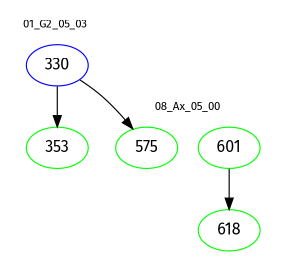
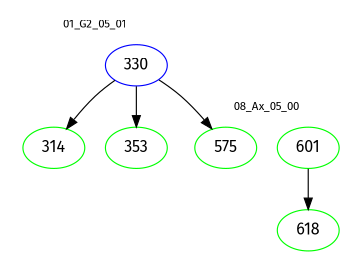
(56, 25) -> (95, 25)
none -> (54, 148)
